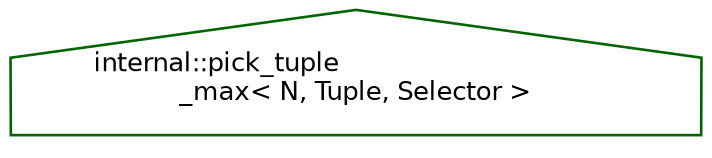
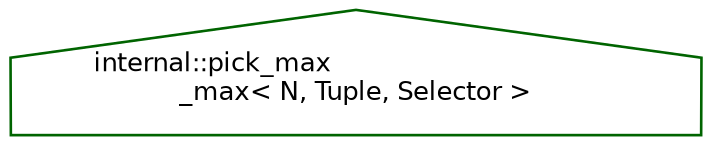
(356, 79) -> (356, 79)
